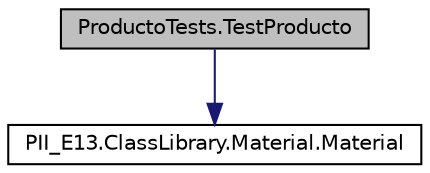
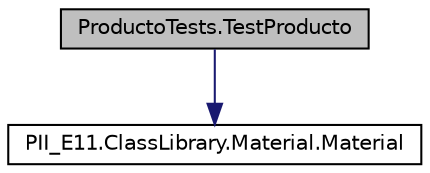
(215, 145) -> (215, 145)
